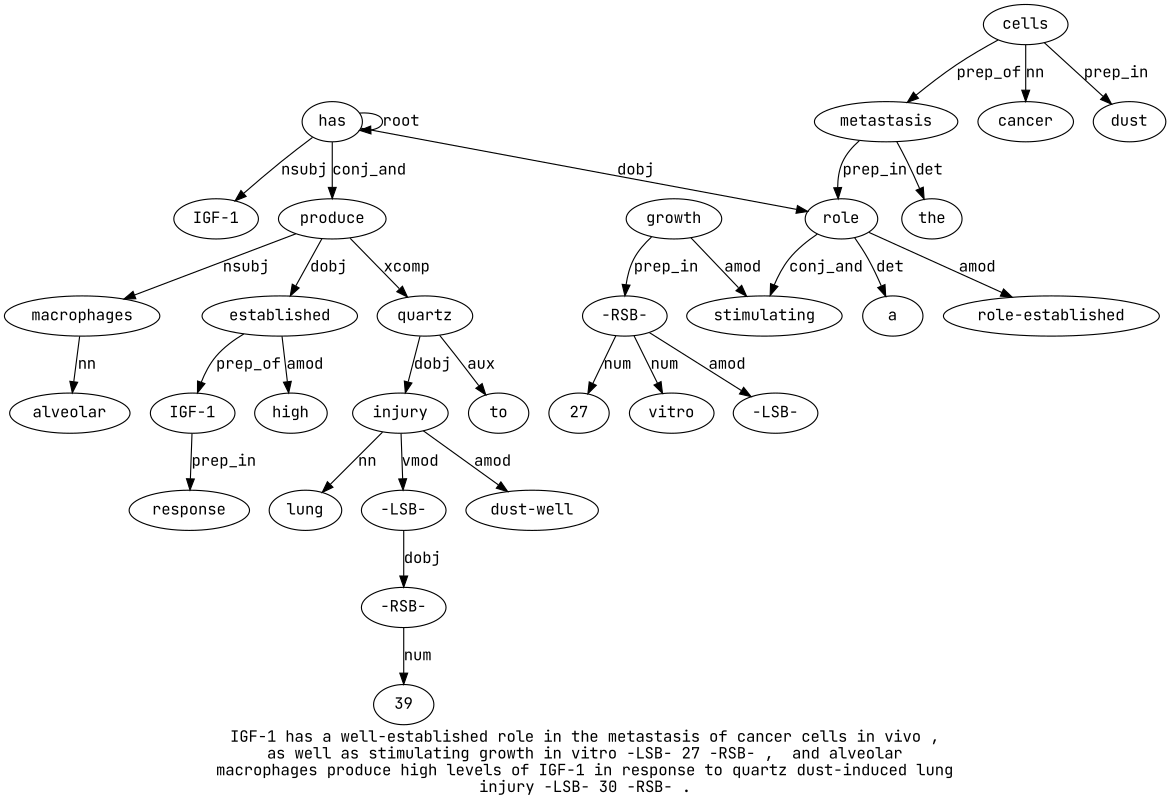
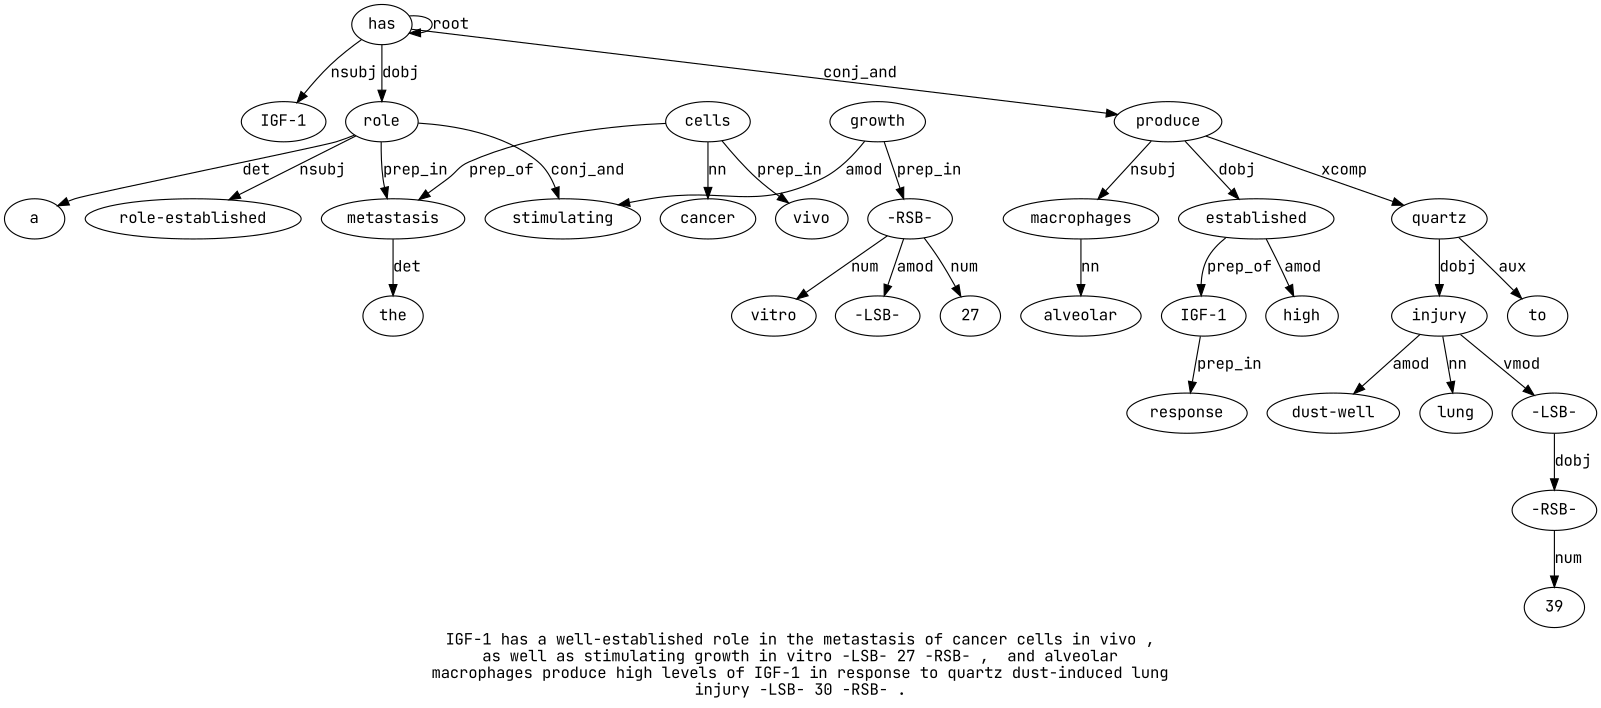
(1130, 122) -> (812, 219)
(843, 162) -> (382, 165)
(978, 267) -> (323, 170)
